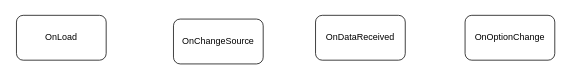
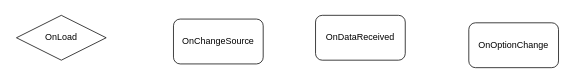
(60, 38) -> (60, 38)
(510, 38) -> (514, 45)
